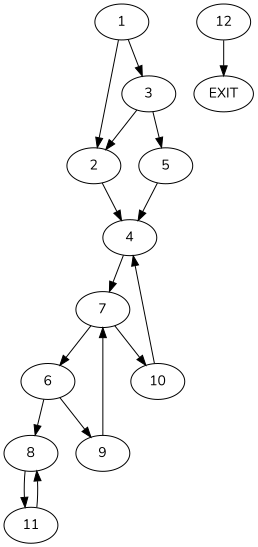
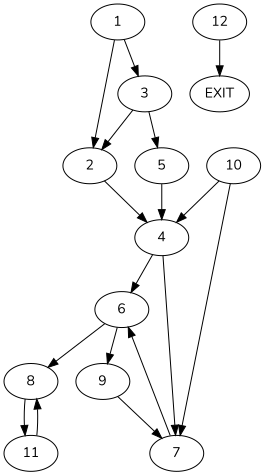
none -> (144, 269)
(127, 342) -> (206, 305)
